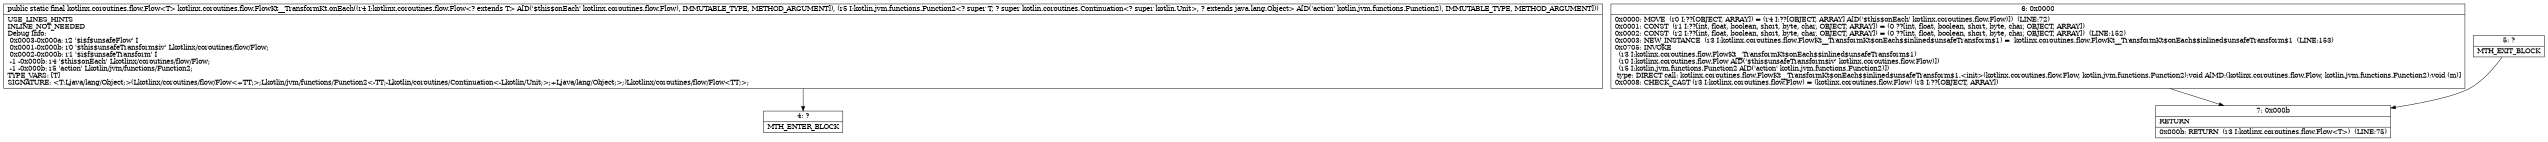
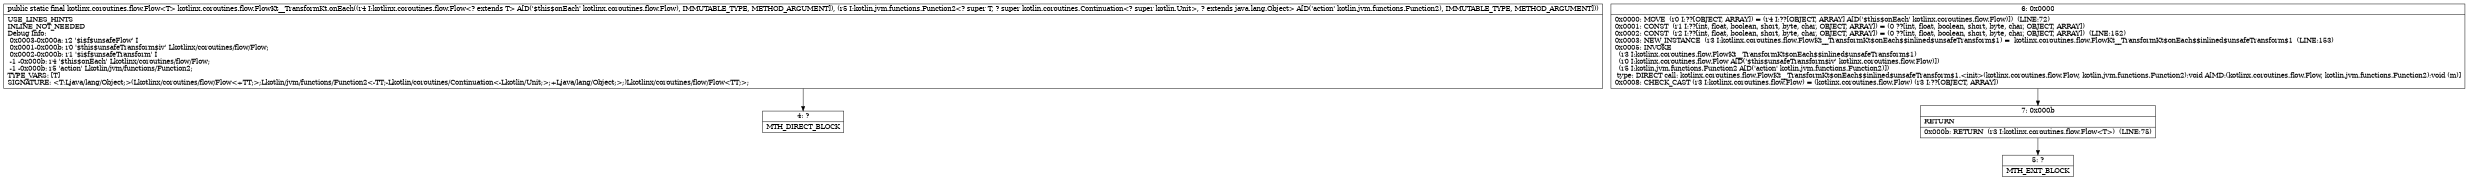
(1645, 48) -> (1645, 48)
(2455, 94) -> (2038, 144)
(803, 127) -> (803, 127)
